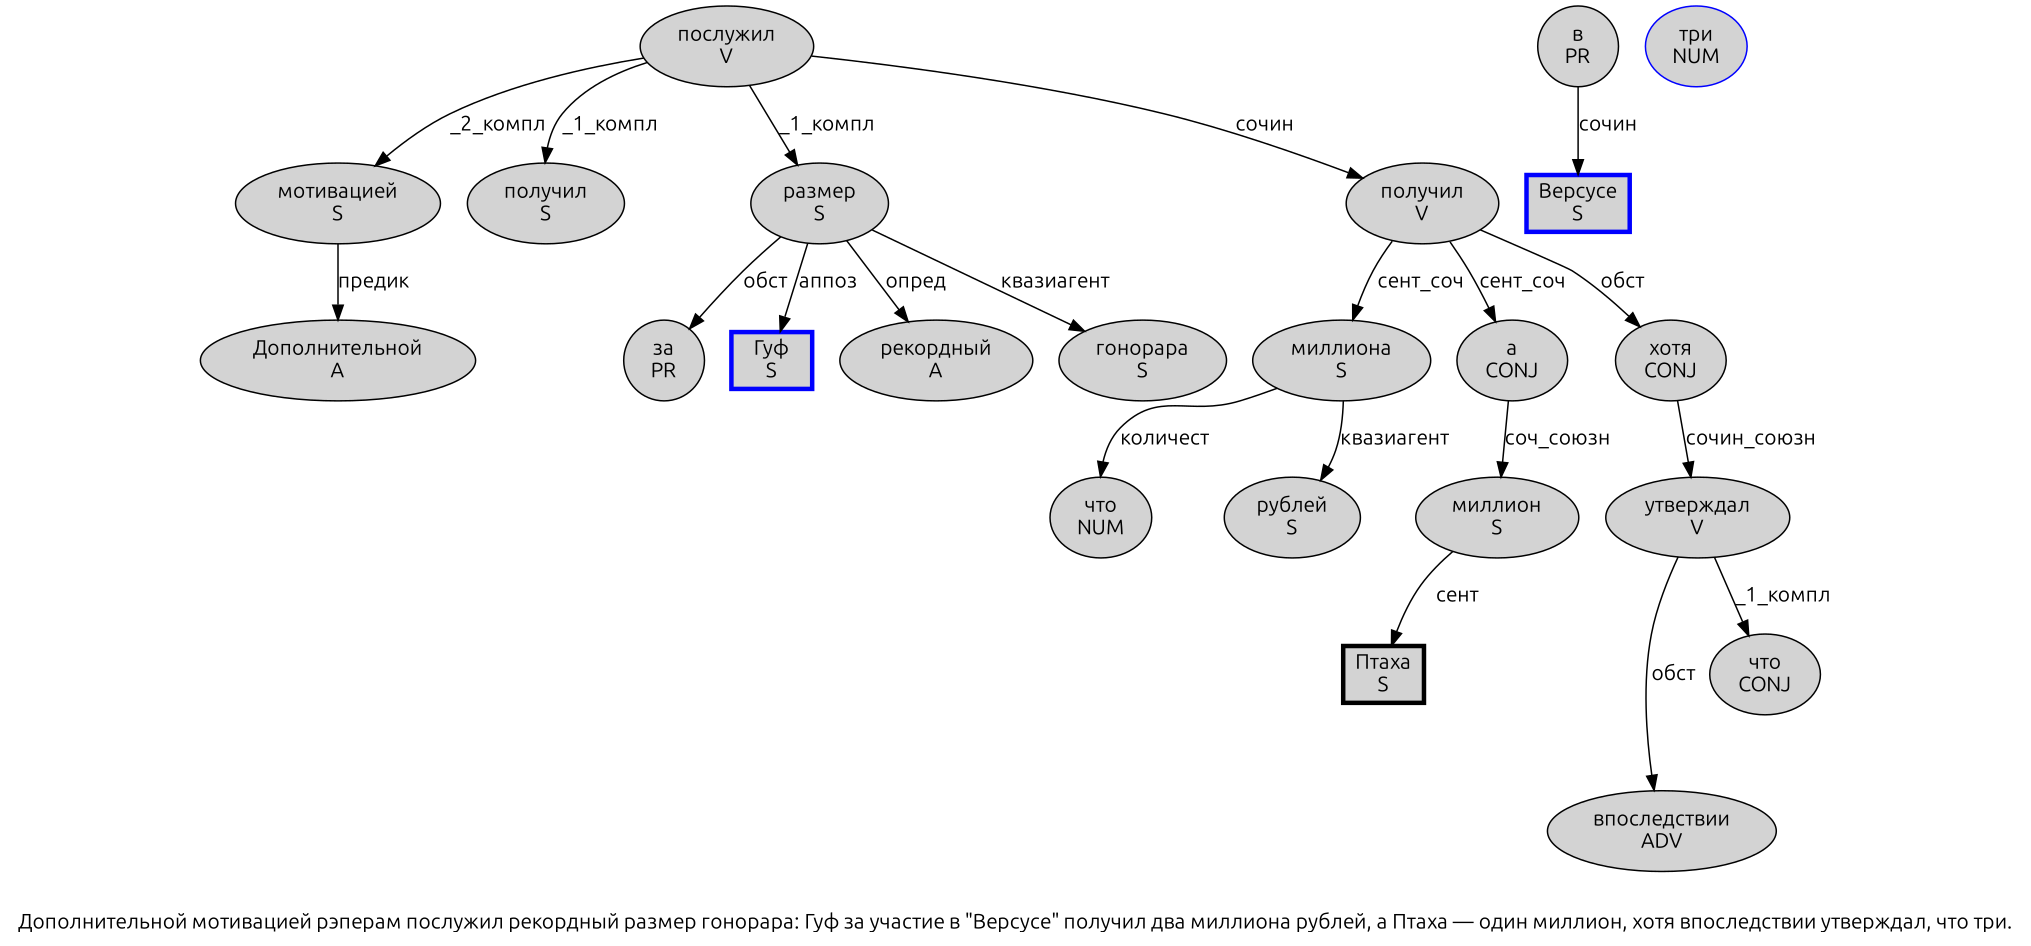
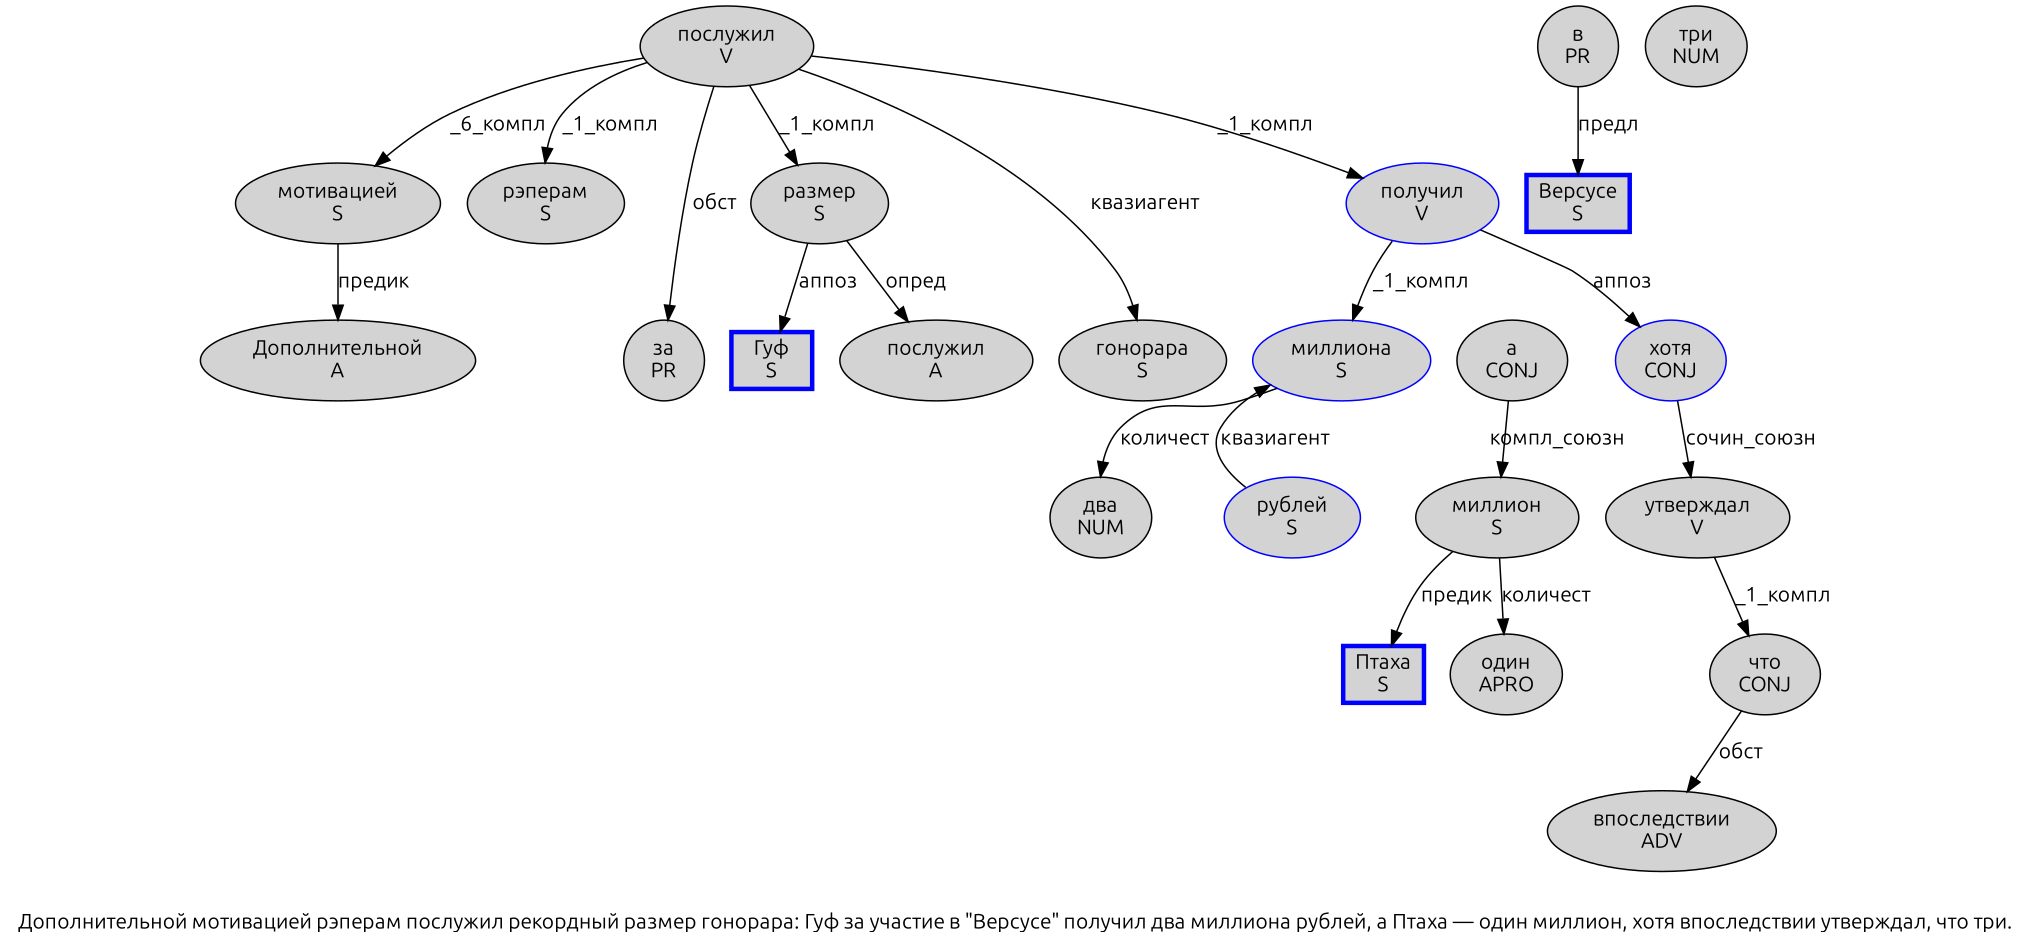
(1696, 46) -> (1696, 46)
(498, 125) -> (498, 125)
(1265, 125) -> (1265, 125)
(1609, 125) -> (1609, 125)
(546, 203) -> (546, 203)
(1422, 203) -> (1422, 203)
(1471, 274) -> none
(739, 275) -> (686, 195)
(972, 277) -> (988, 158)
(1421, 282) -> (1421, 282)
(1623, 282) -> (1623, 282)
(936, 360) -> (936, 360)
(1342, 360) -> (1342, 360)
(1671, 360) -> (1671, 360)
(1340, 435) -> (1217, 437)
(1558, 439) -> (1558, 439)
(1101, 518) -> (1101, 518)
(1292, 518) -> (1292, 518)
(1458, 596) -> (1458, 596)
(1647, 664) -> (1719, 745)
(1384, 674) -> (1384, 674)
none -> (1506, 674)
